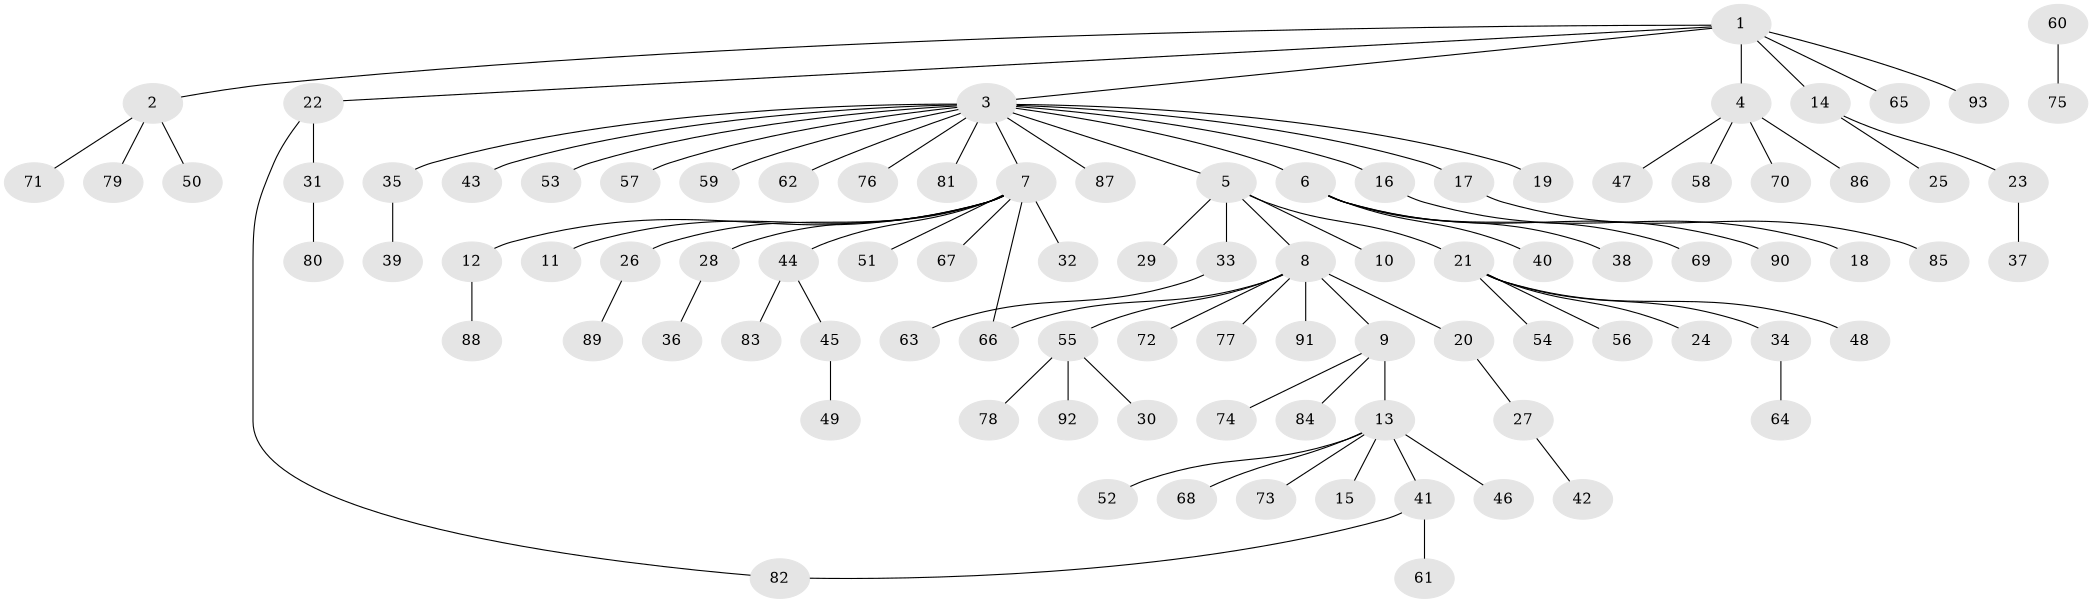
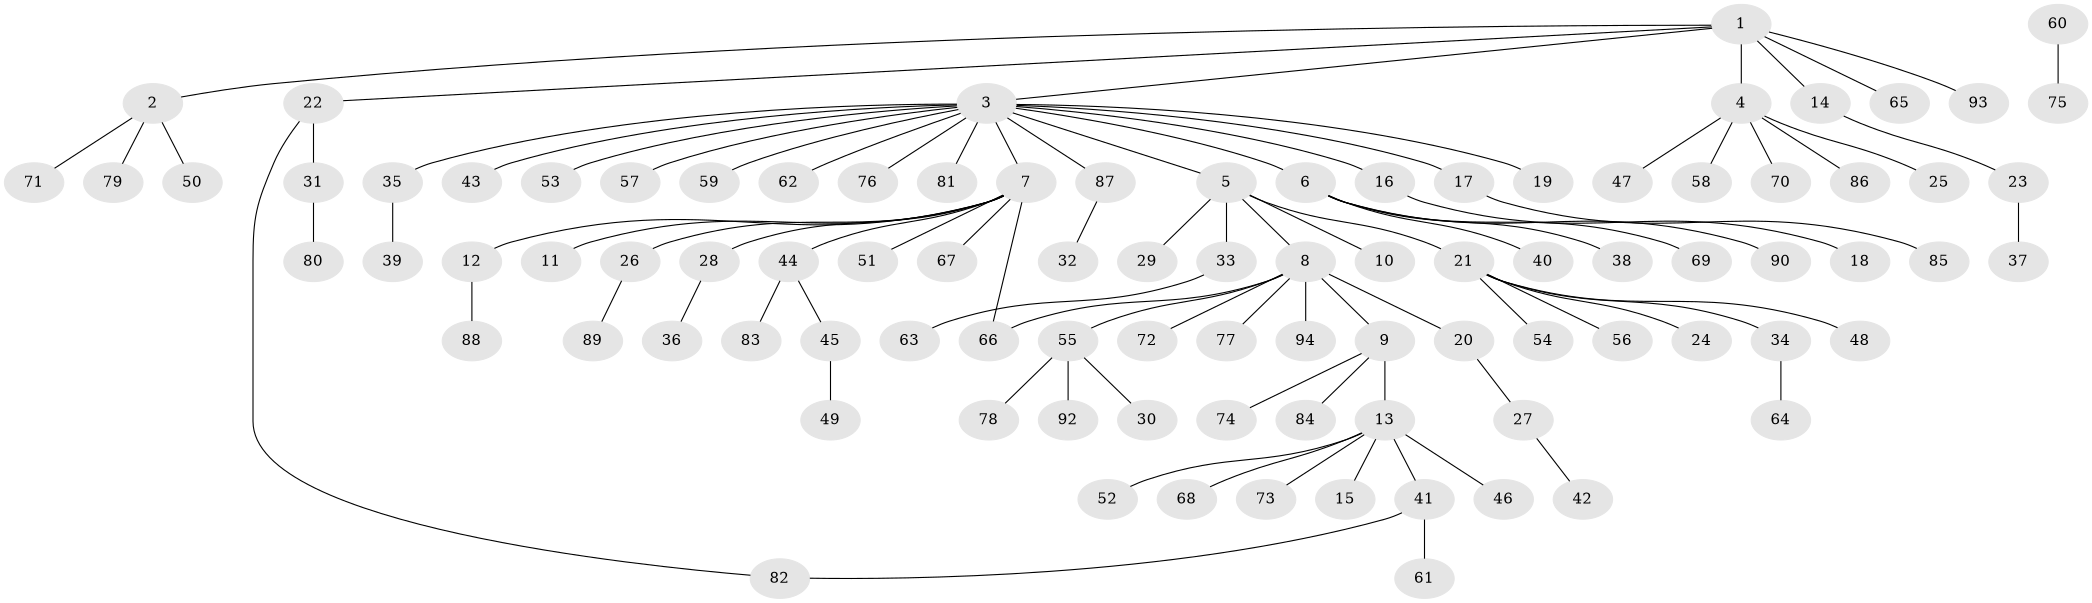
(1880, 143) -> (1840, 143)
(1047, 222) -> (1087, 222)
(1306, 341) -> (1306, 341)
